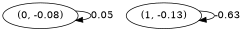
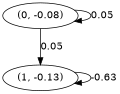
none -> (40, 43)
